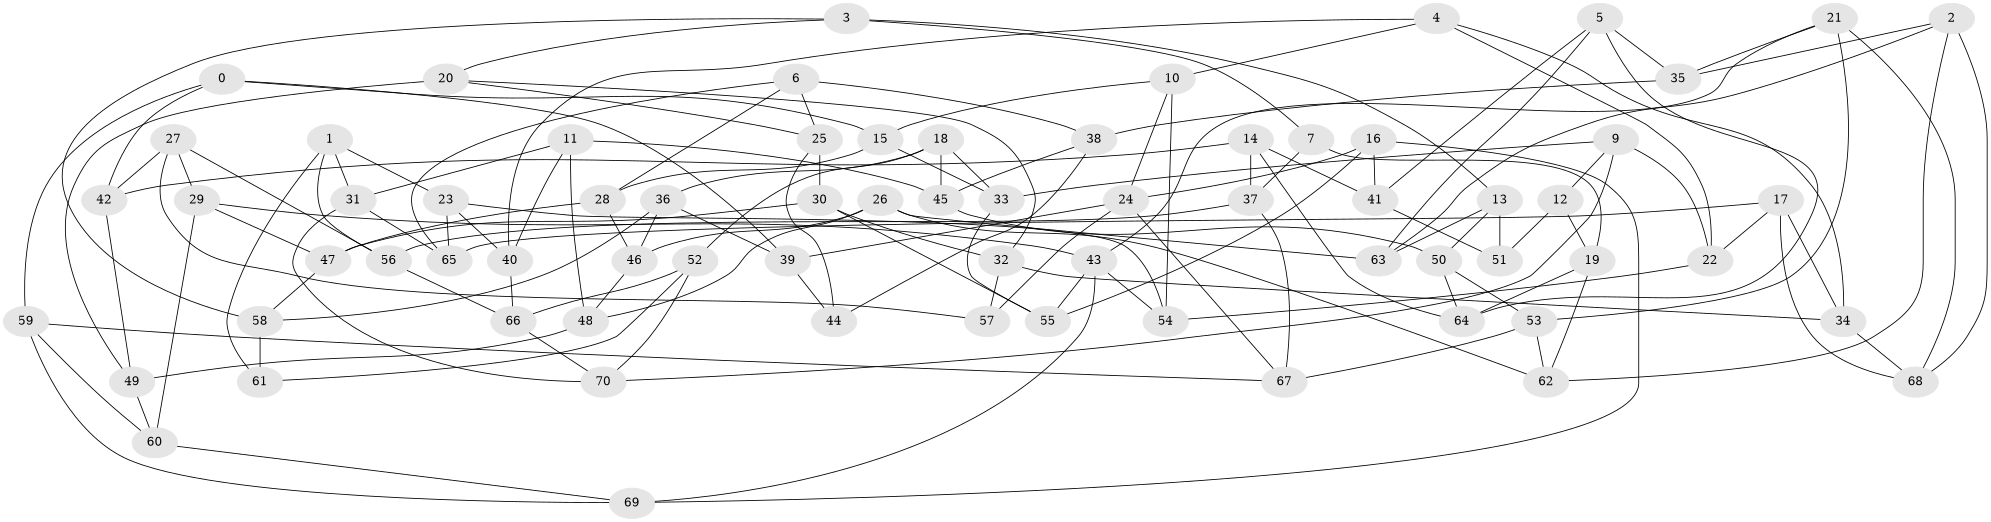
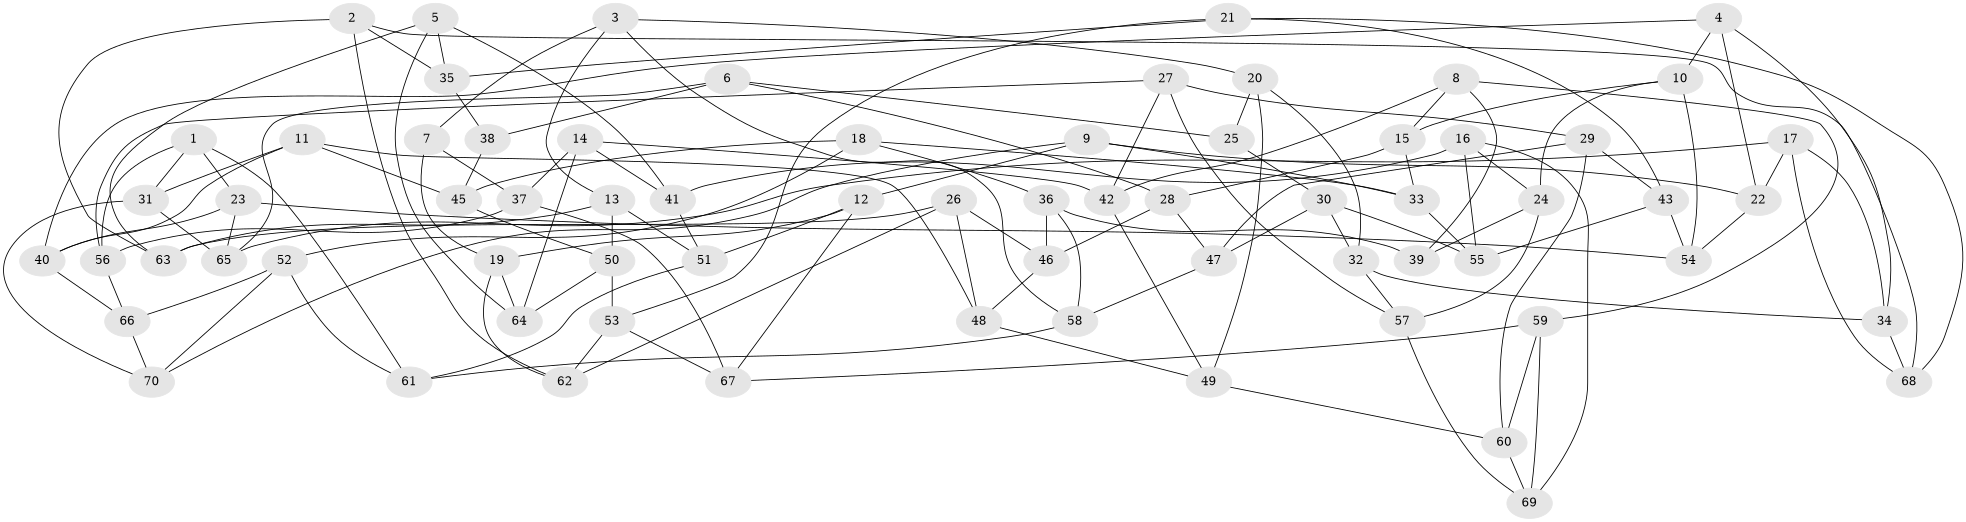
(222, 79) -> (1456, 79)
(1205, 291) -> (795, 291)
(834, 322) -> none
none -> (561, 328)
(913, 446) -> (1449, 423)
